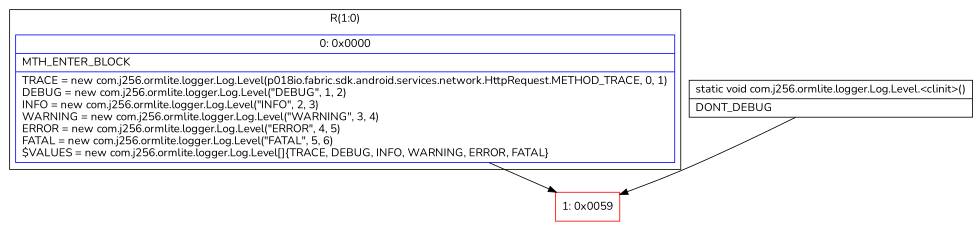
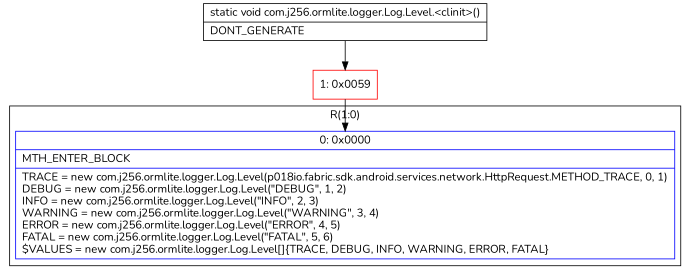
(734, 108) -> (257, 31)
(519, 176) -> (345, 111)
